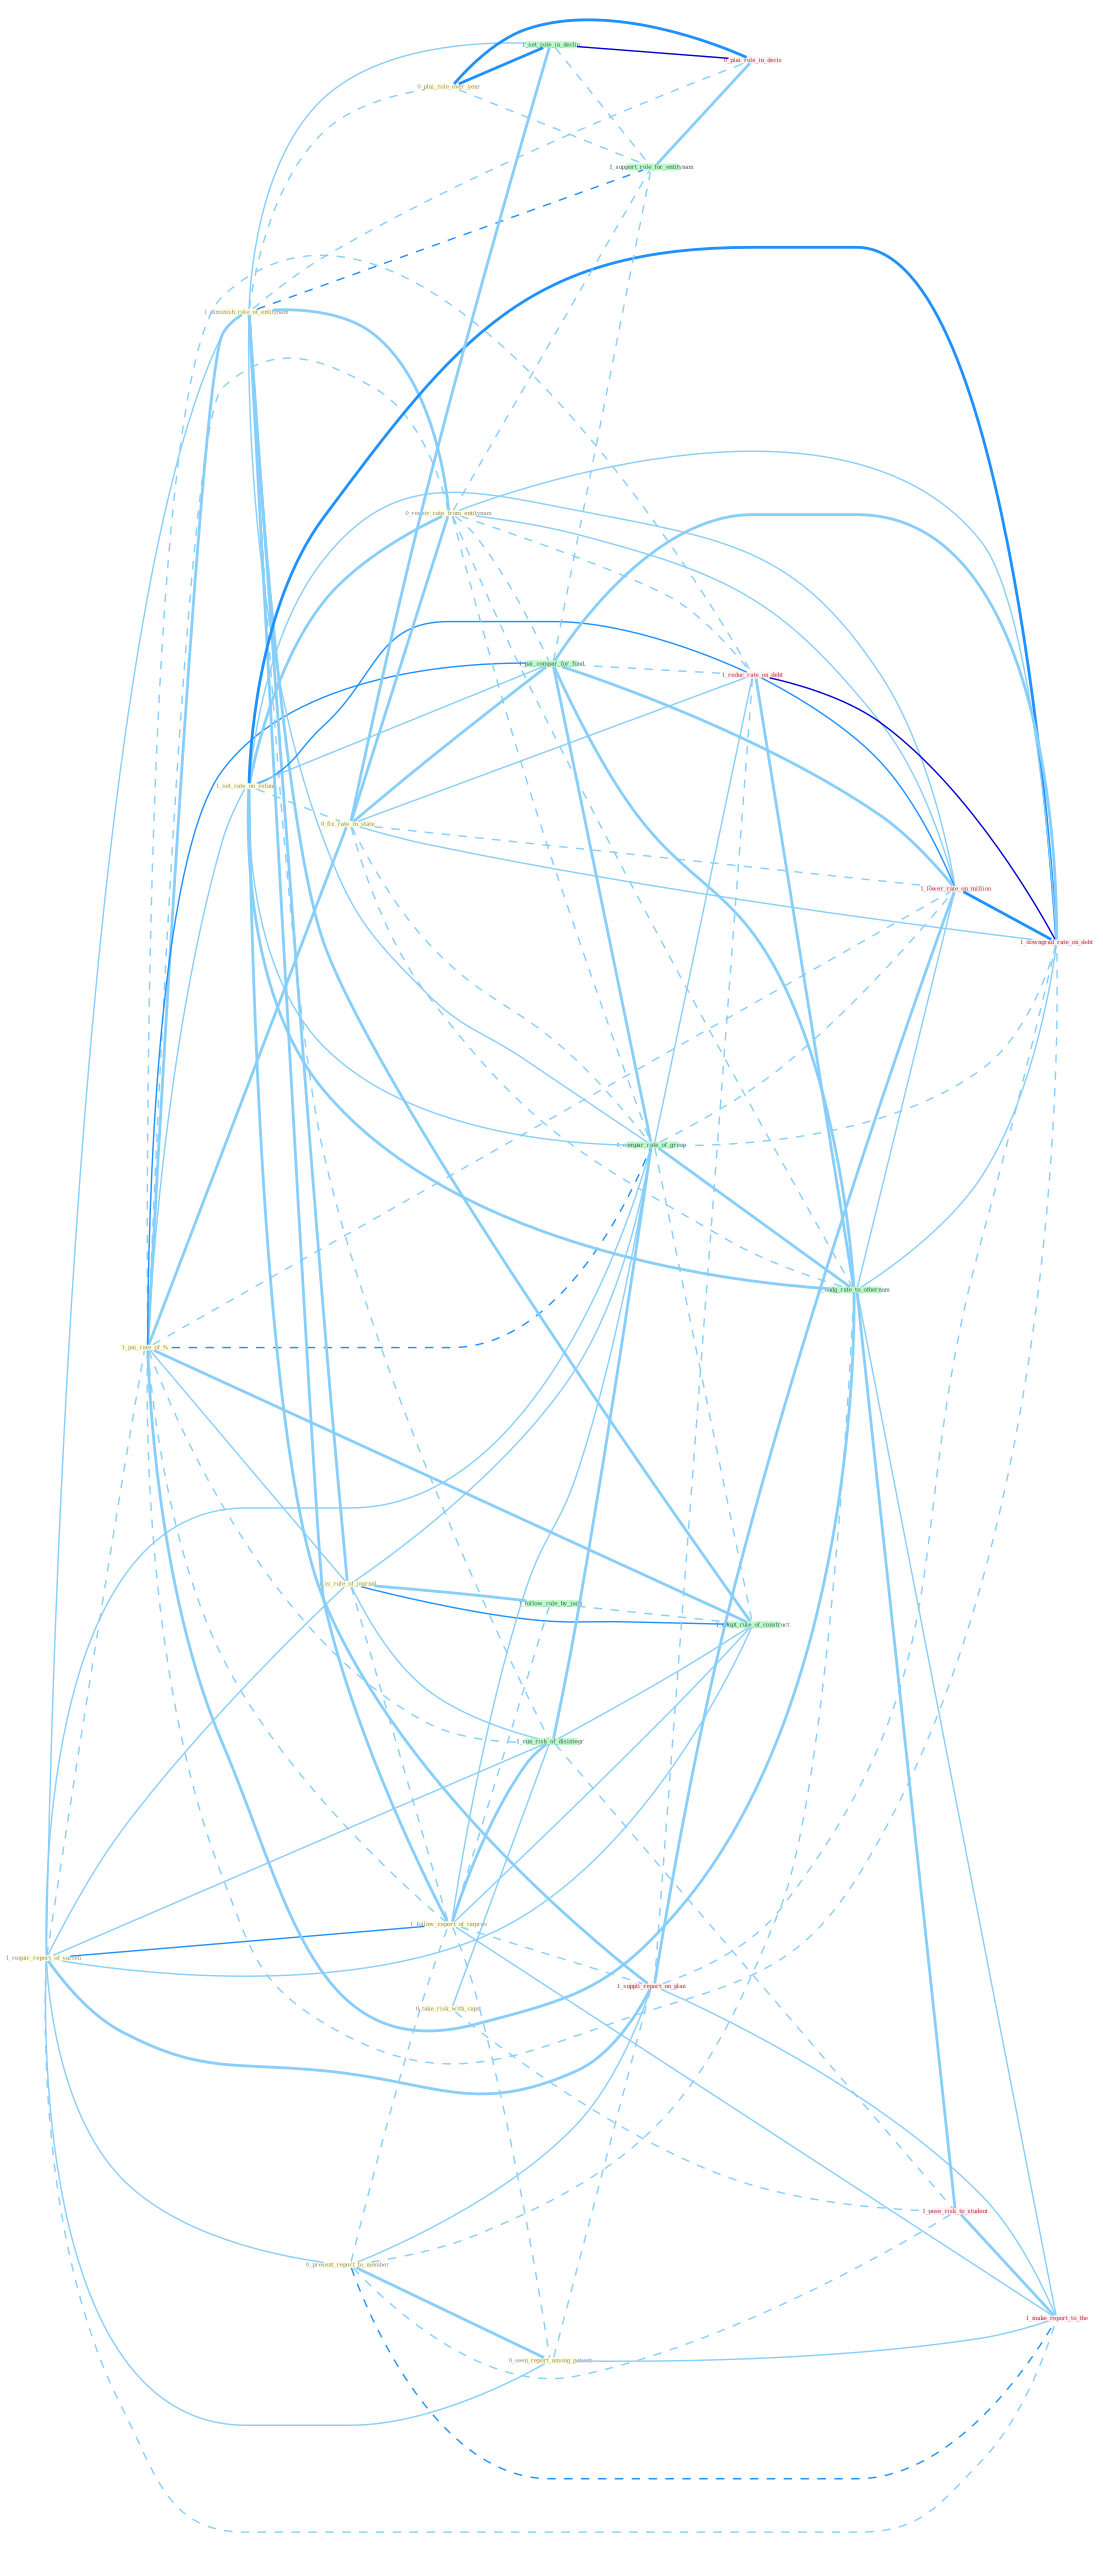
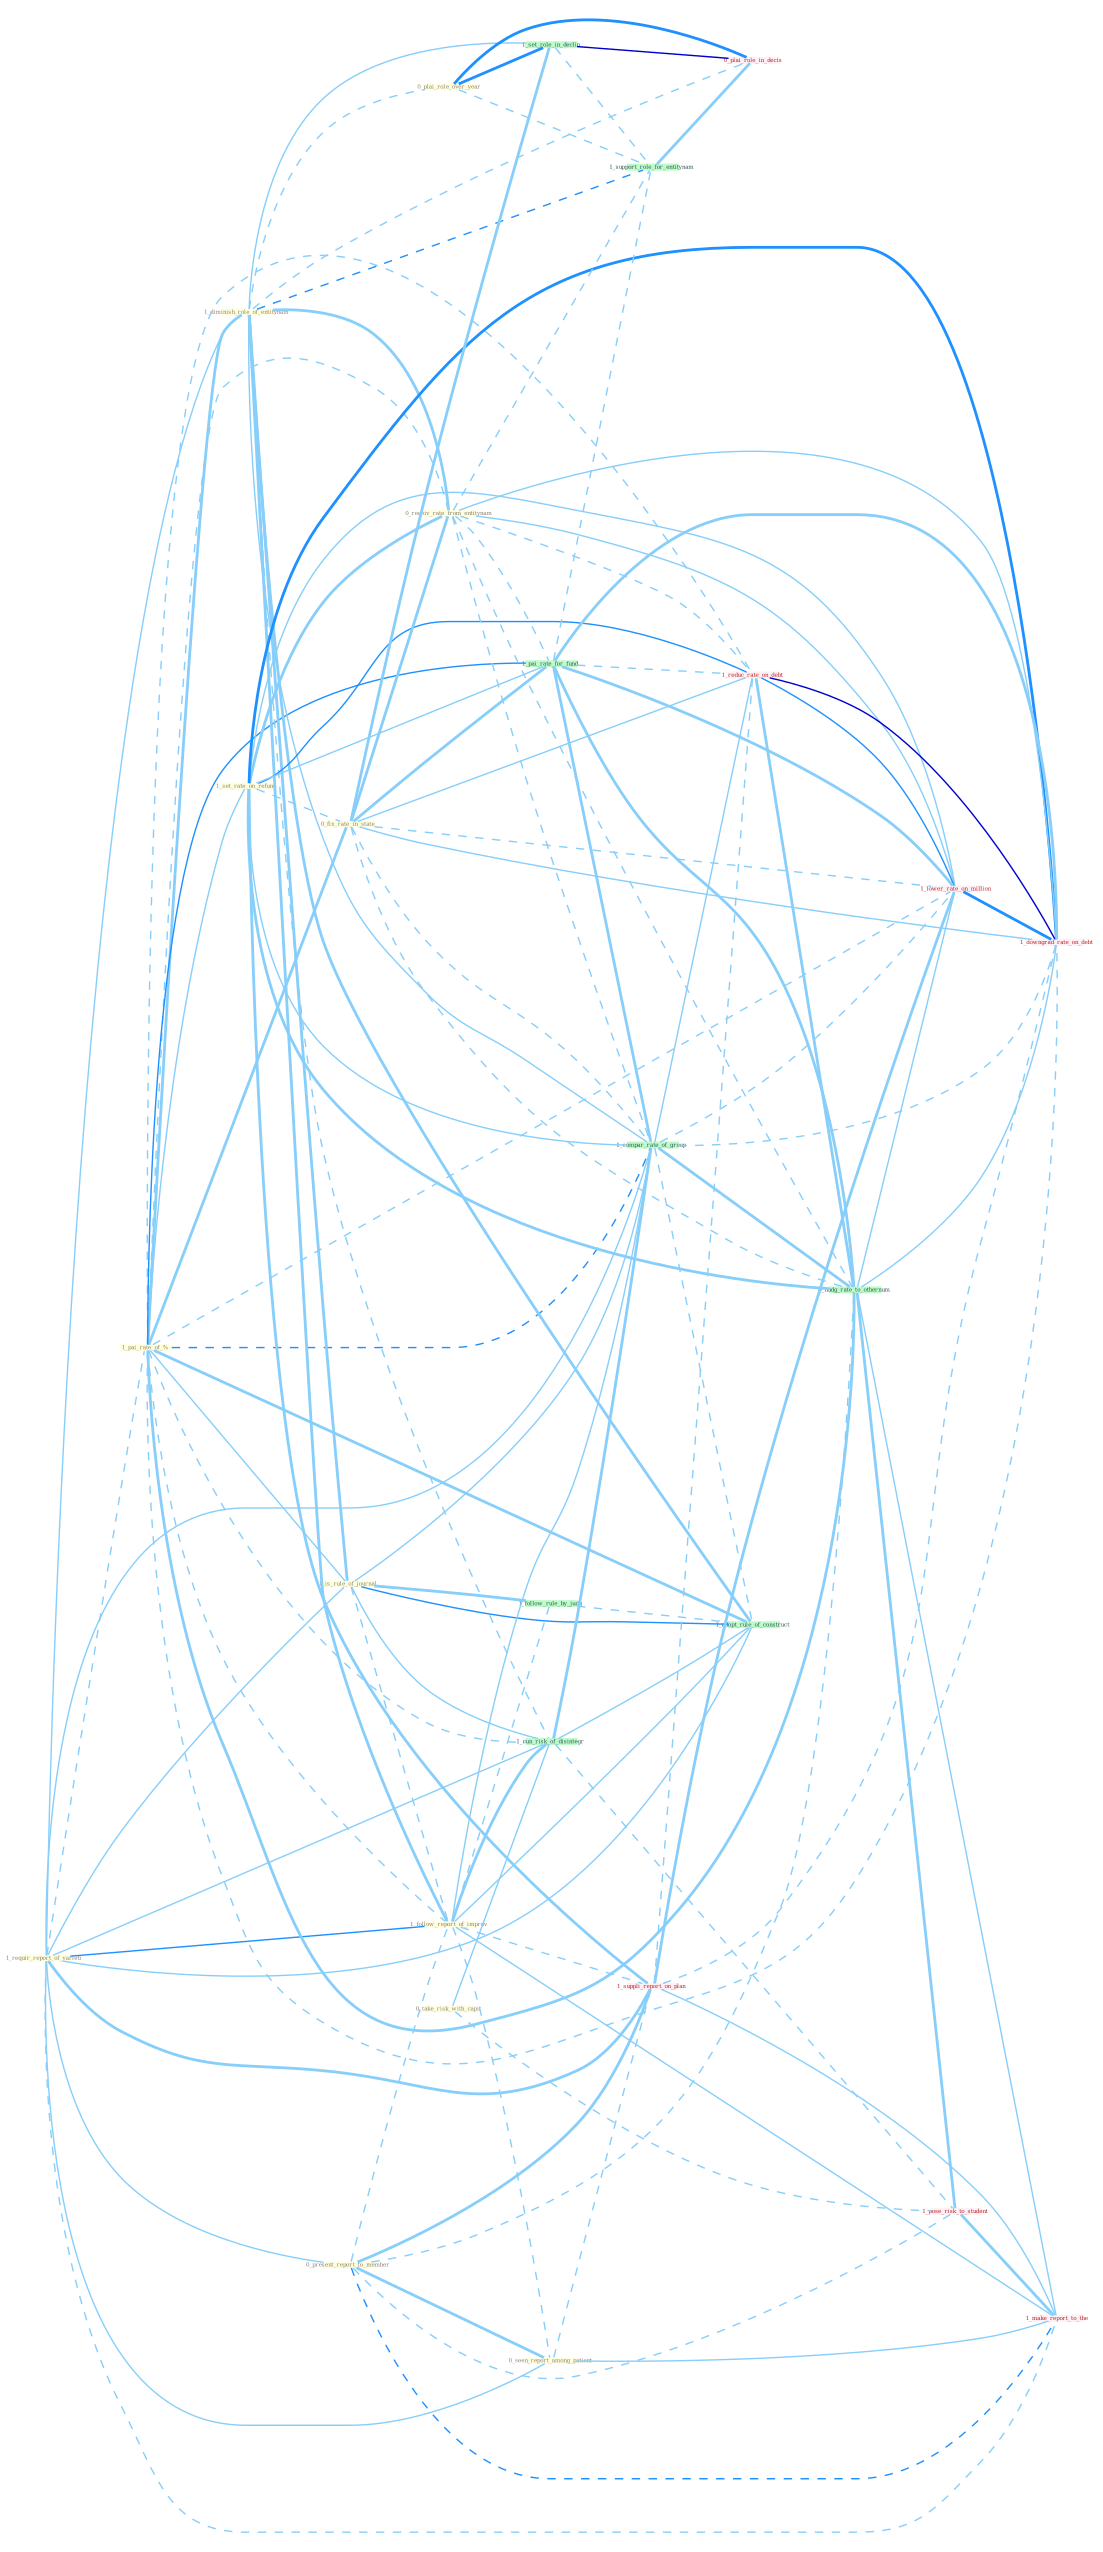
(552, 664) -> (552, 664)
(537, 2160) -> (537, 2160)
